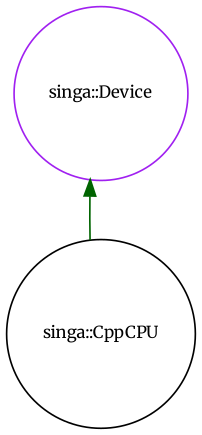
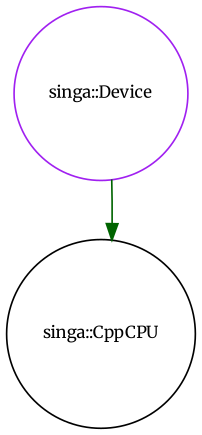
(90, 218) -> (112, 202)
